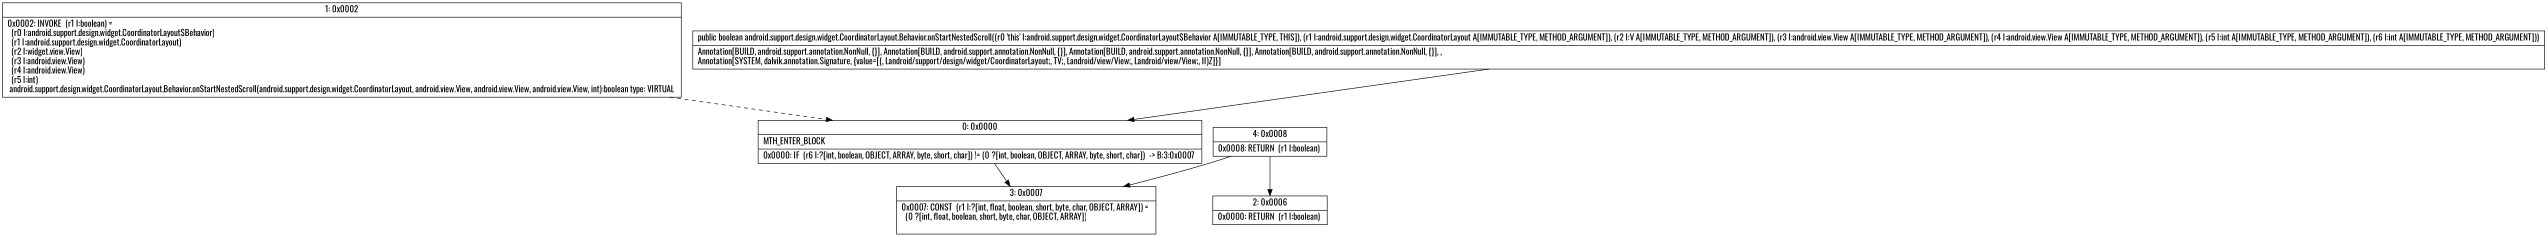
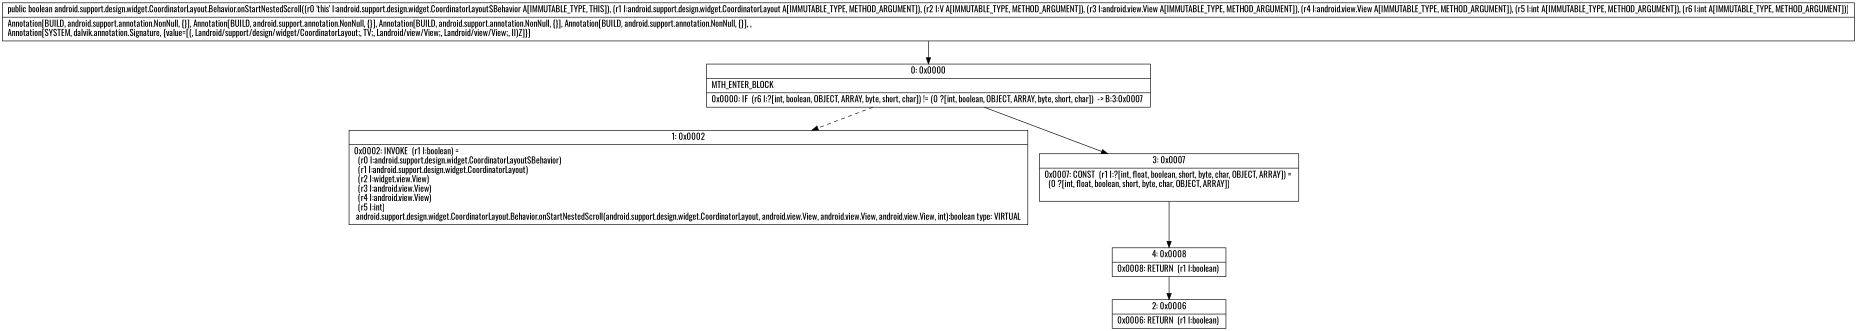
(748, 108) -> (845, 118)
(1181, 171) -> (1169, 221)
(1270, 217) -> (1169, 321)
